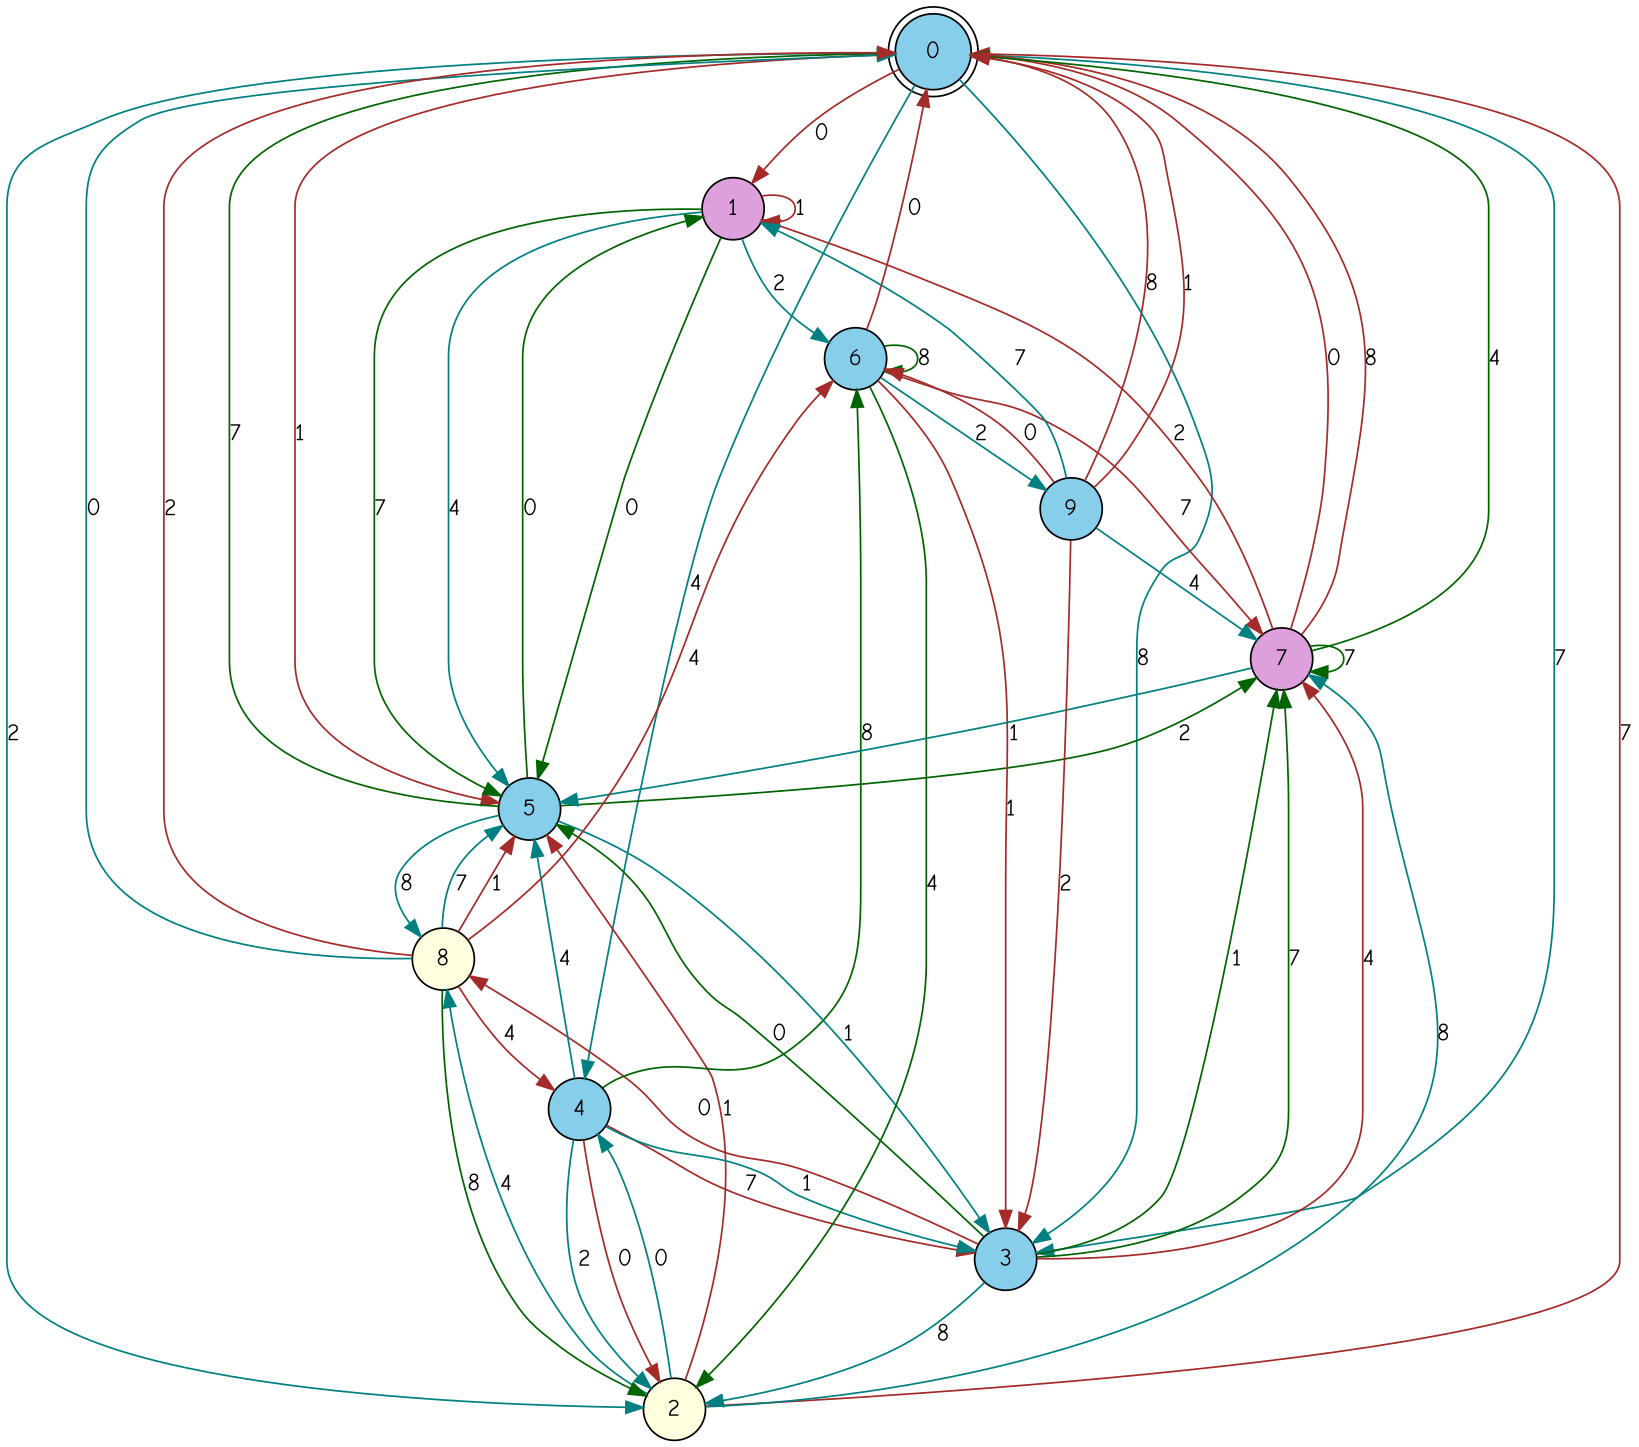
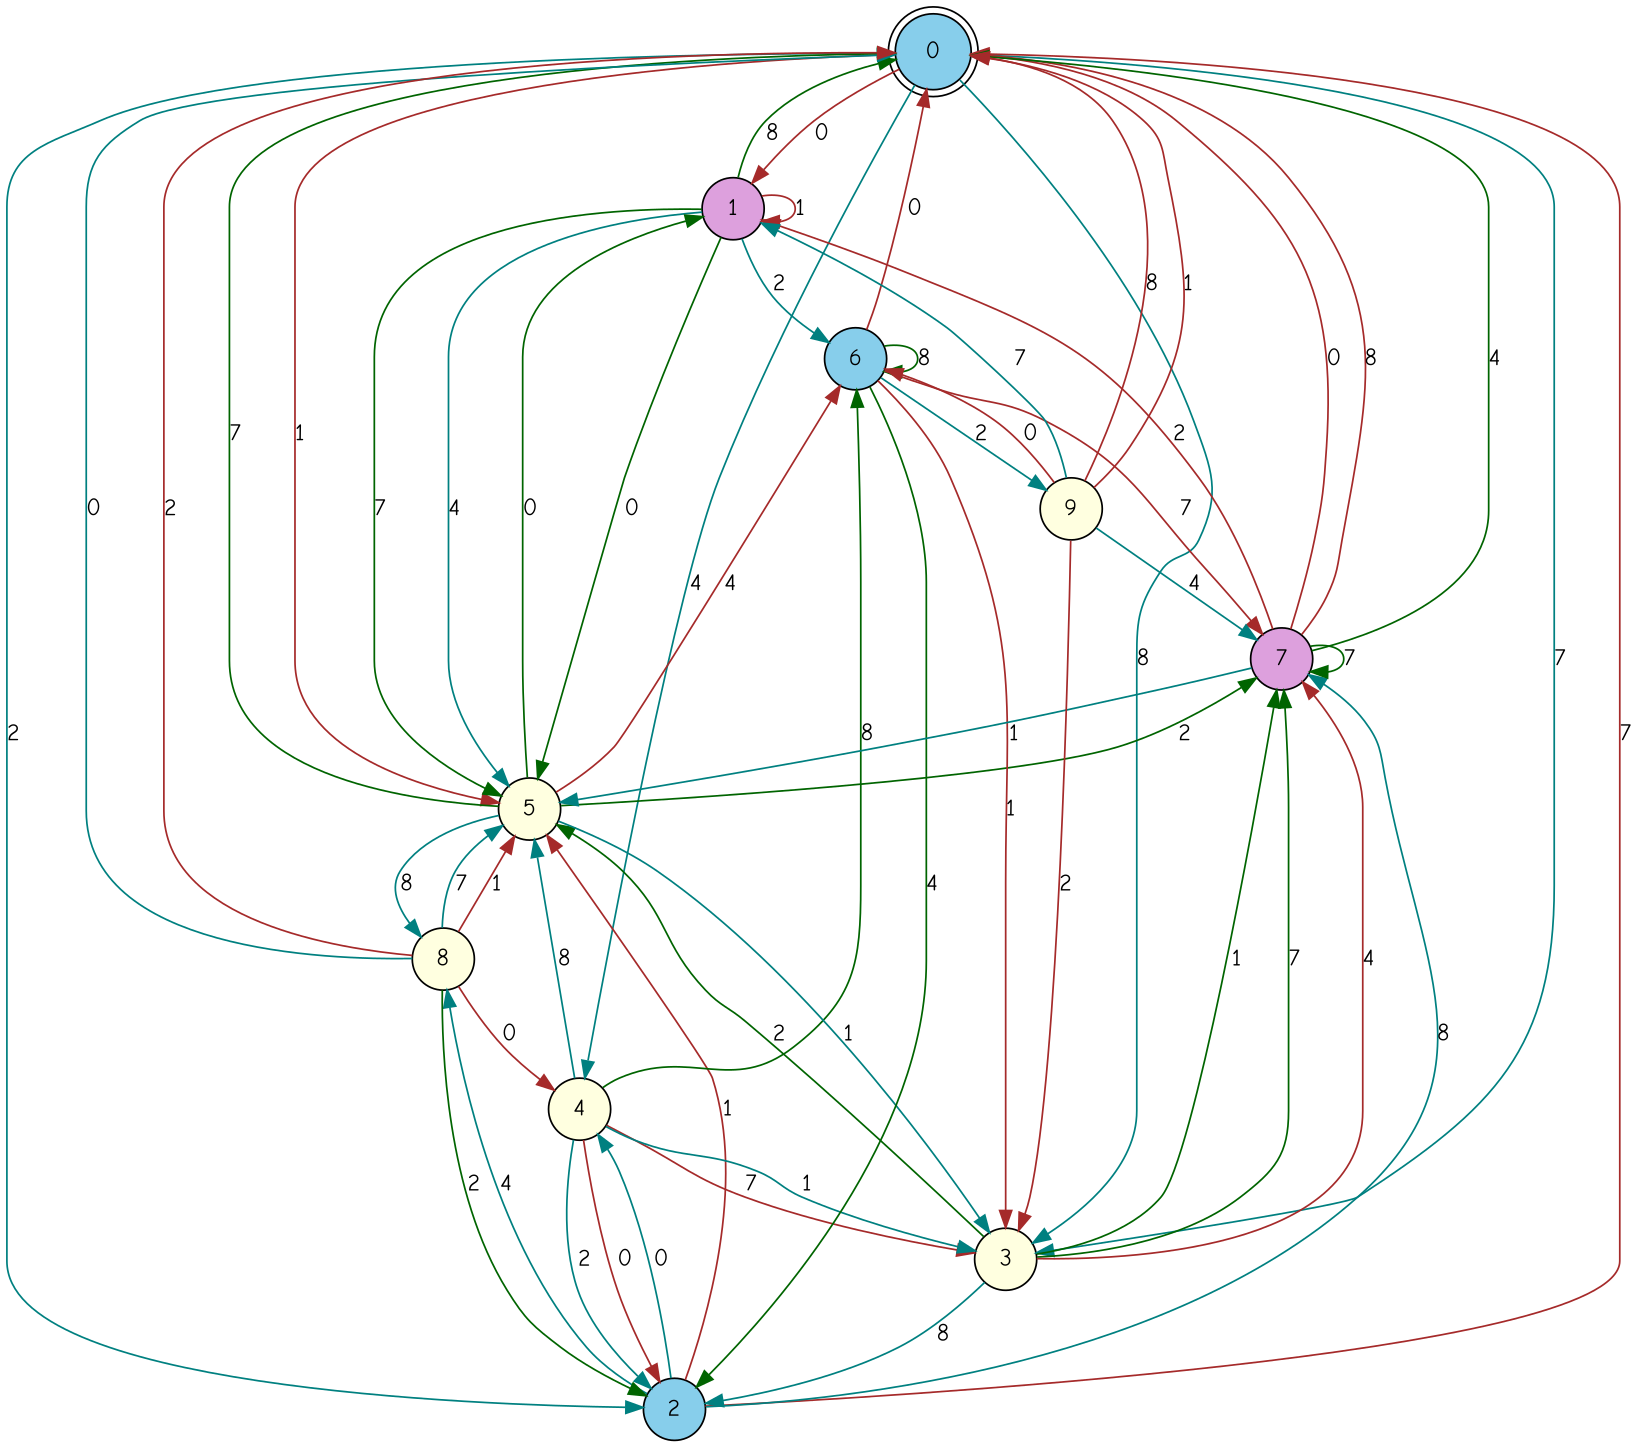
none -> (791, 100)
(1071, 509) -> (1071, 509)
(687, 638) -> (704, 606)
(530, 809) -> (530, 809)
(565, 959) -> (565, 959)
(510, 1034) -> (510, 1034)
(780, 1034) -> (780, 1034)
(580, 1109) -> (580, 1109)
(701, 1142) -> none
(474, 1184) -> (474, 1184)
(1006, 1259) -> (1006, 1259)
(674, 1409) -> (674, 1409)
